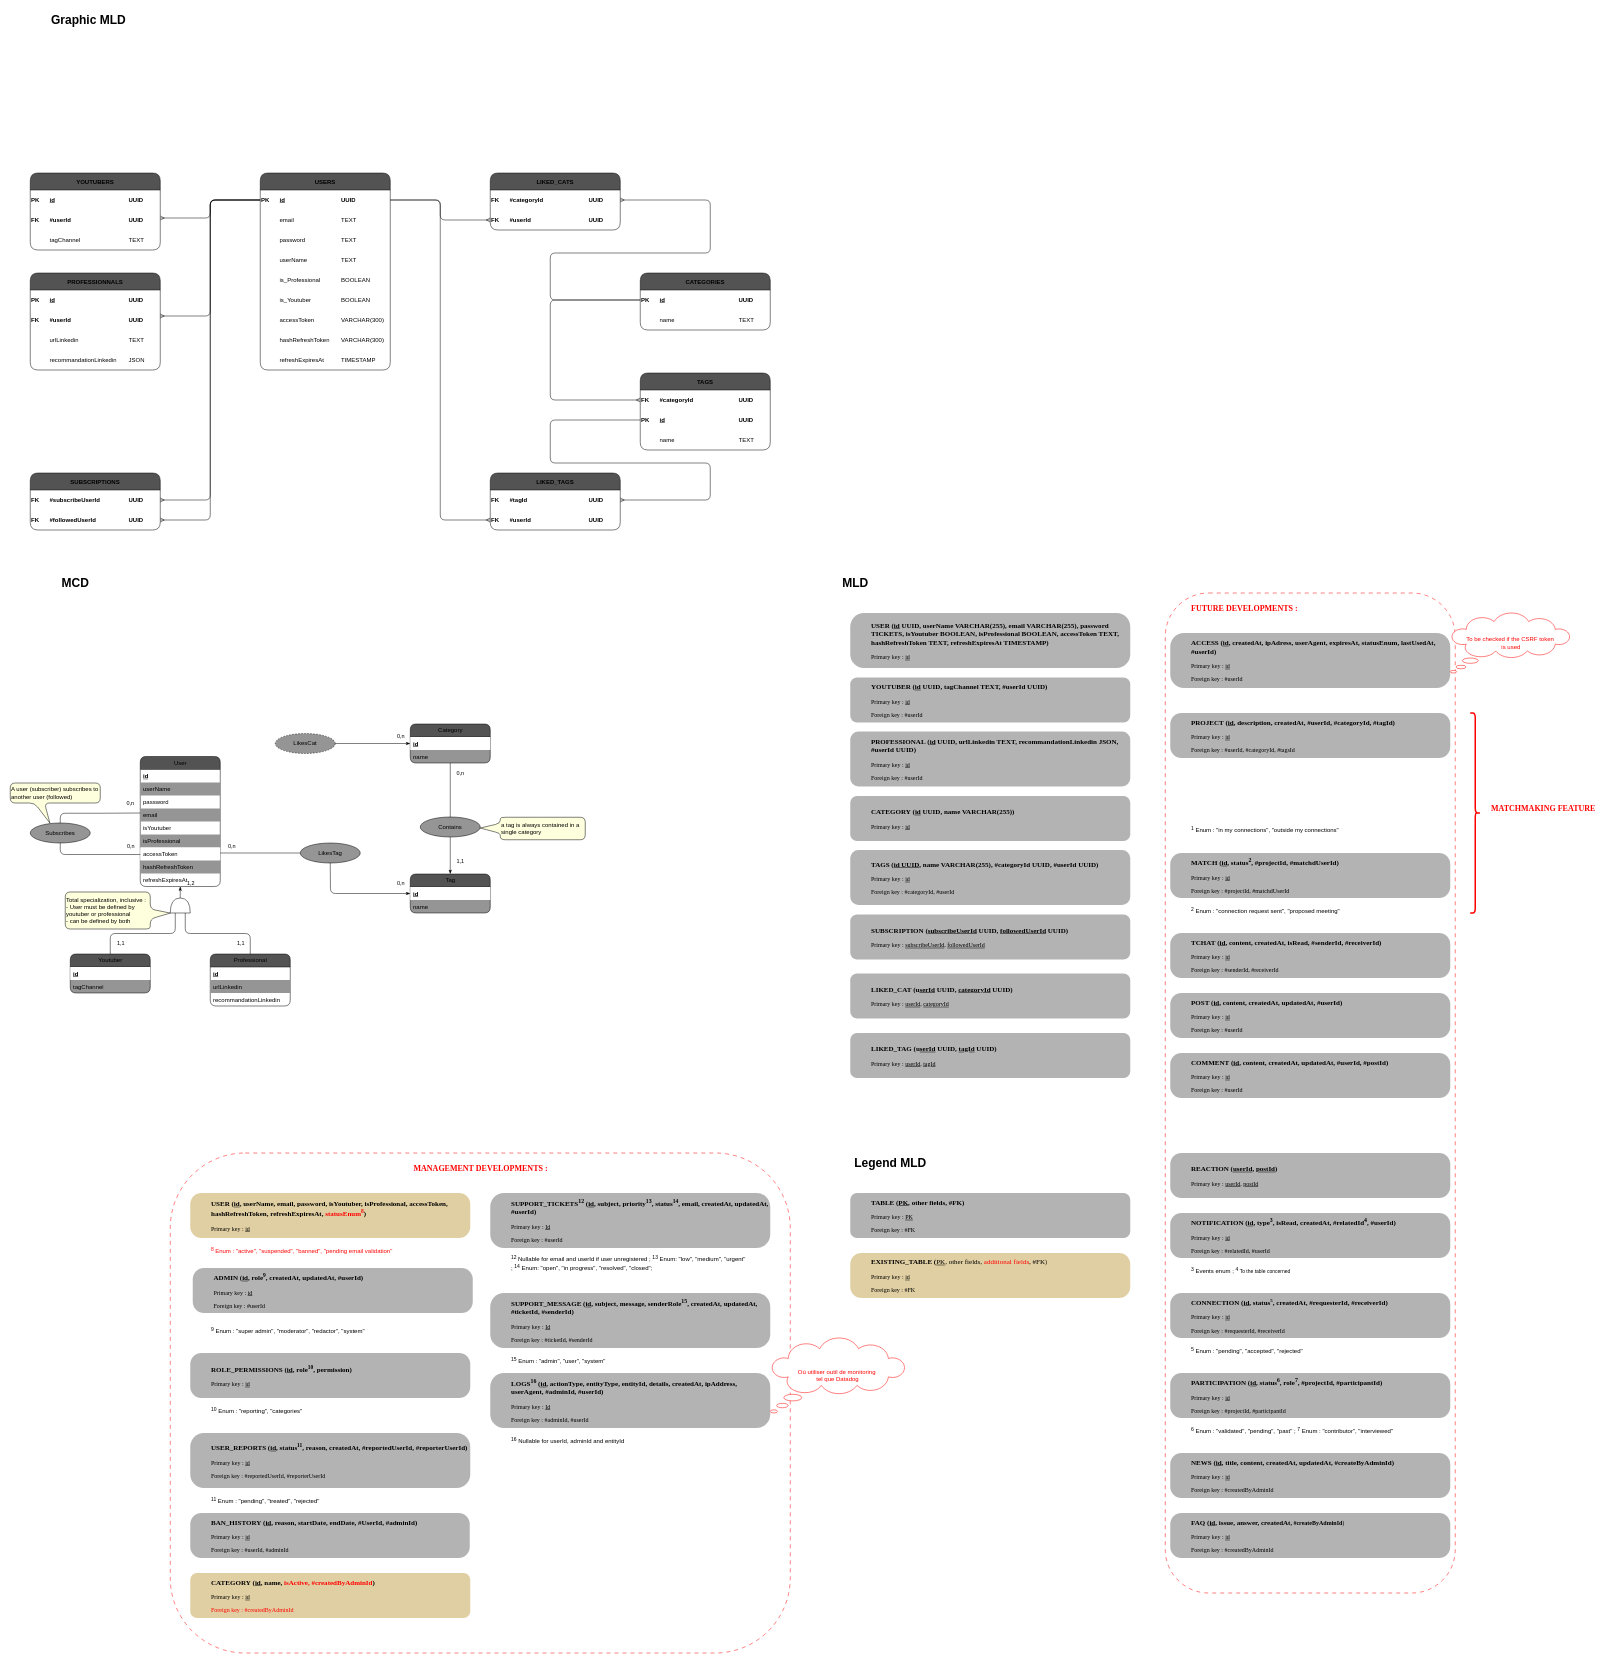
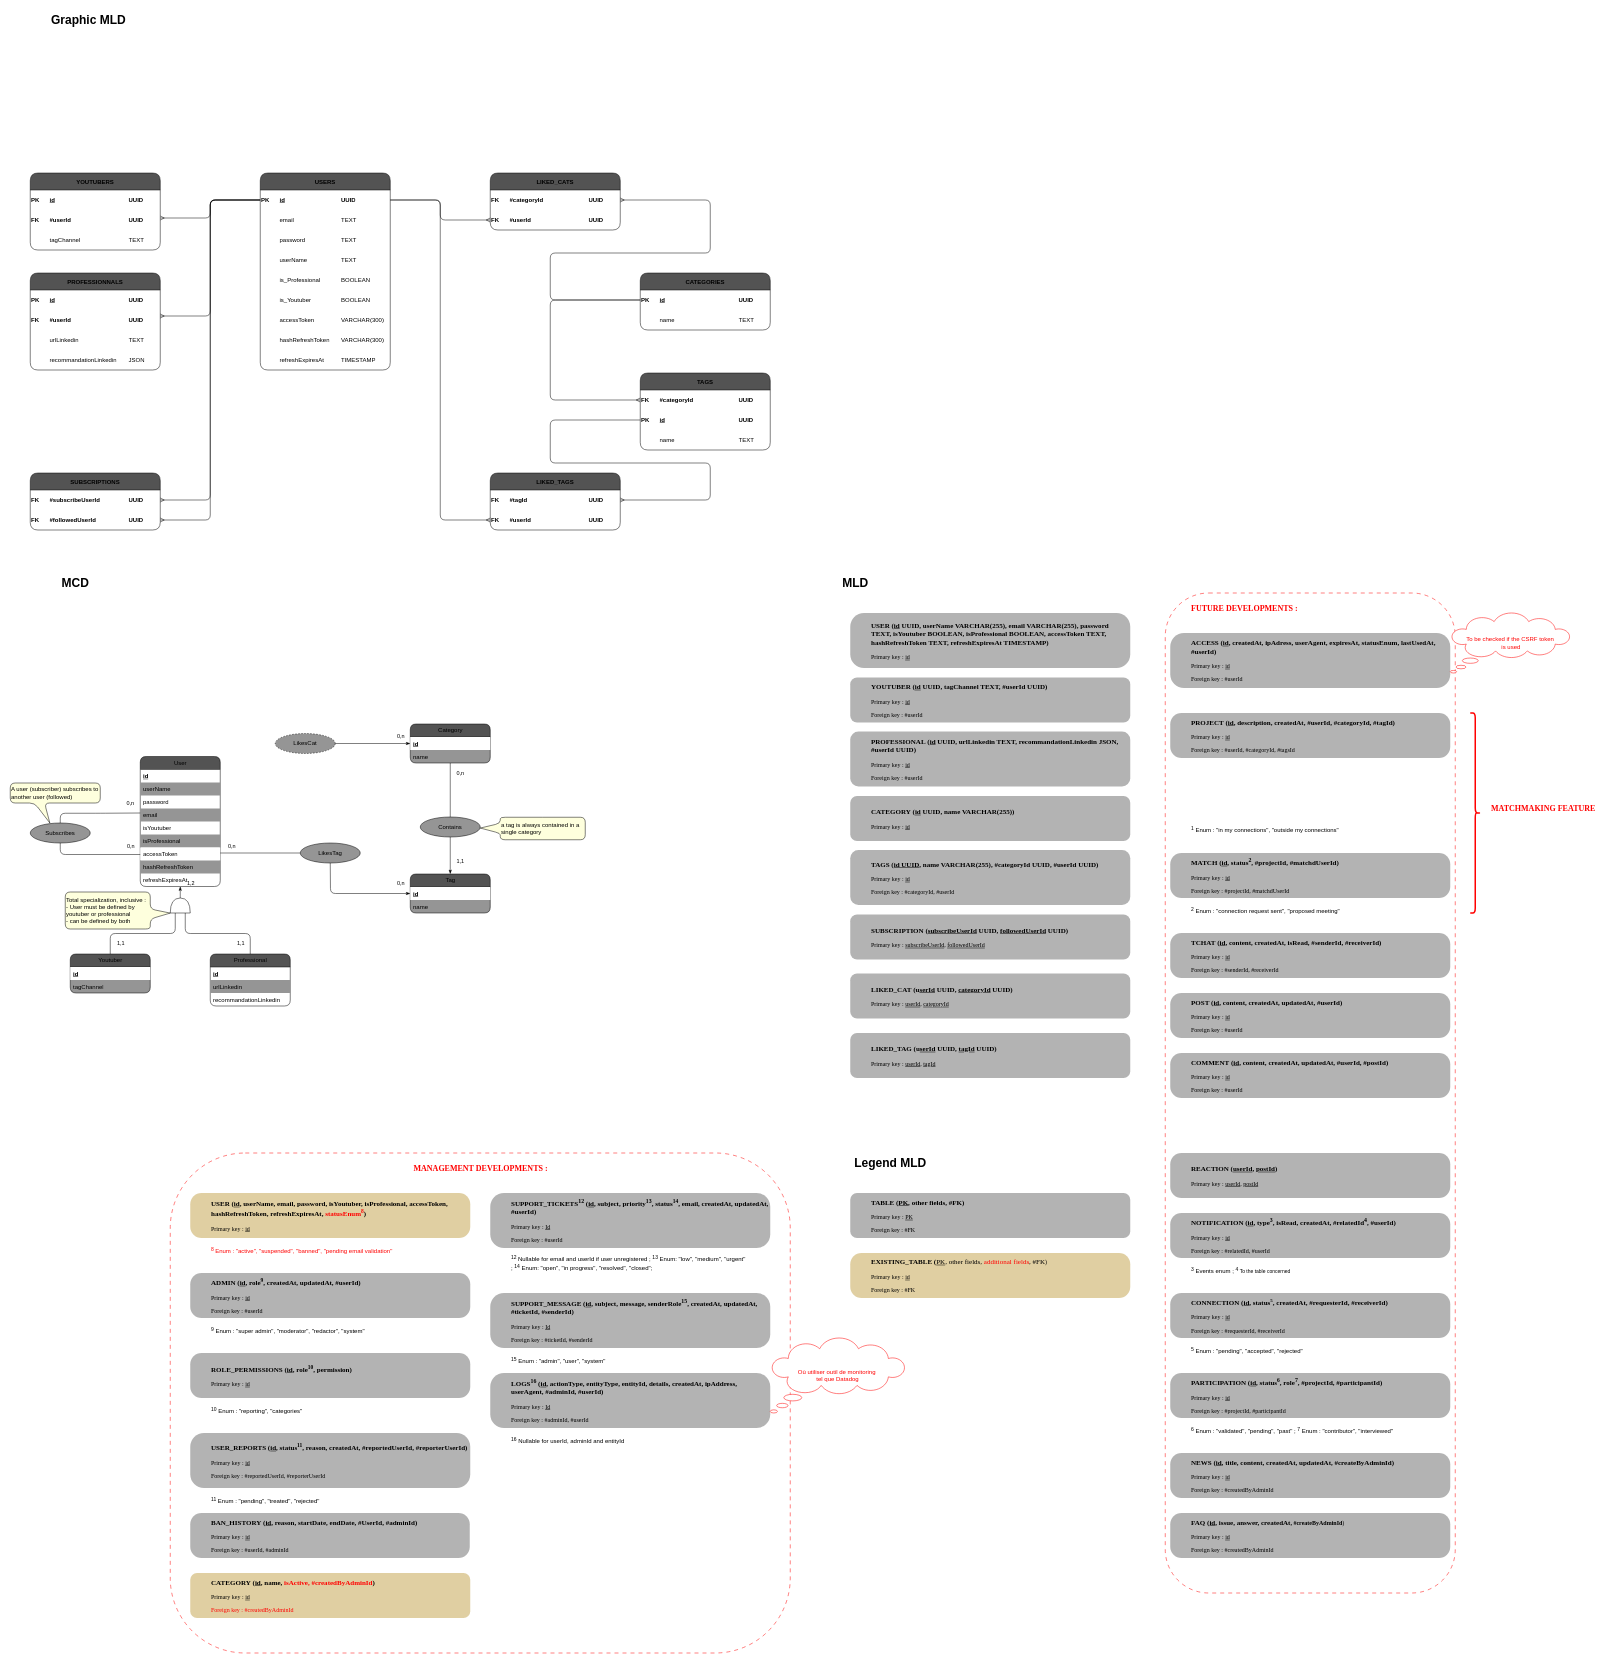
(991, 640) -> (991, 640)
(333, 1290) -> (330, 1295)
